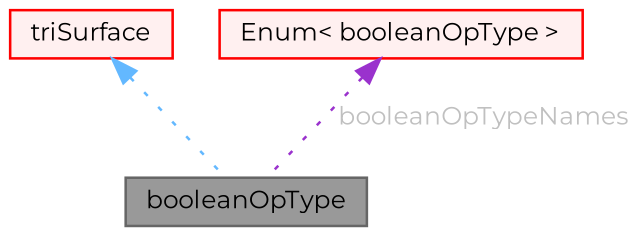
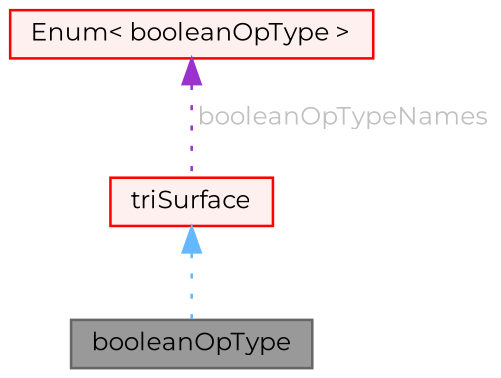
(315, 127) -> (192, 131)
